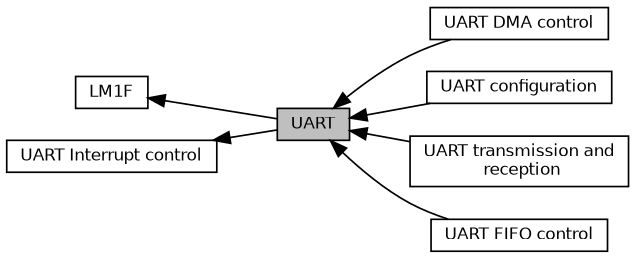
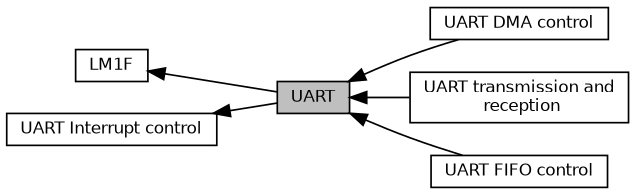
(519, 87) -> none
